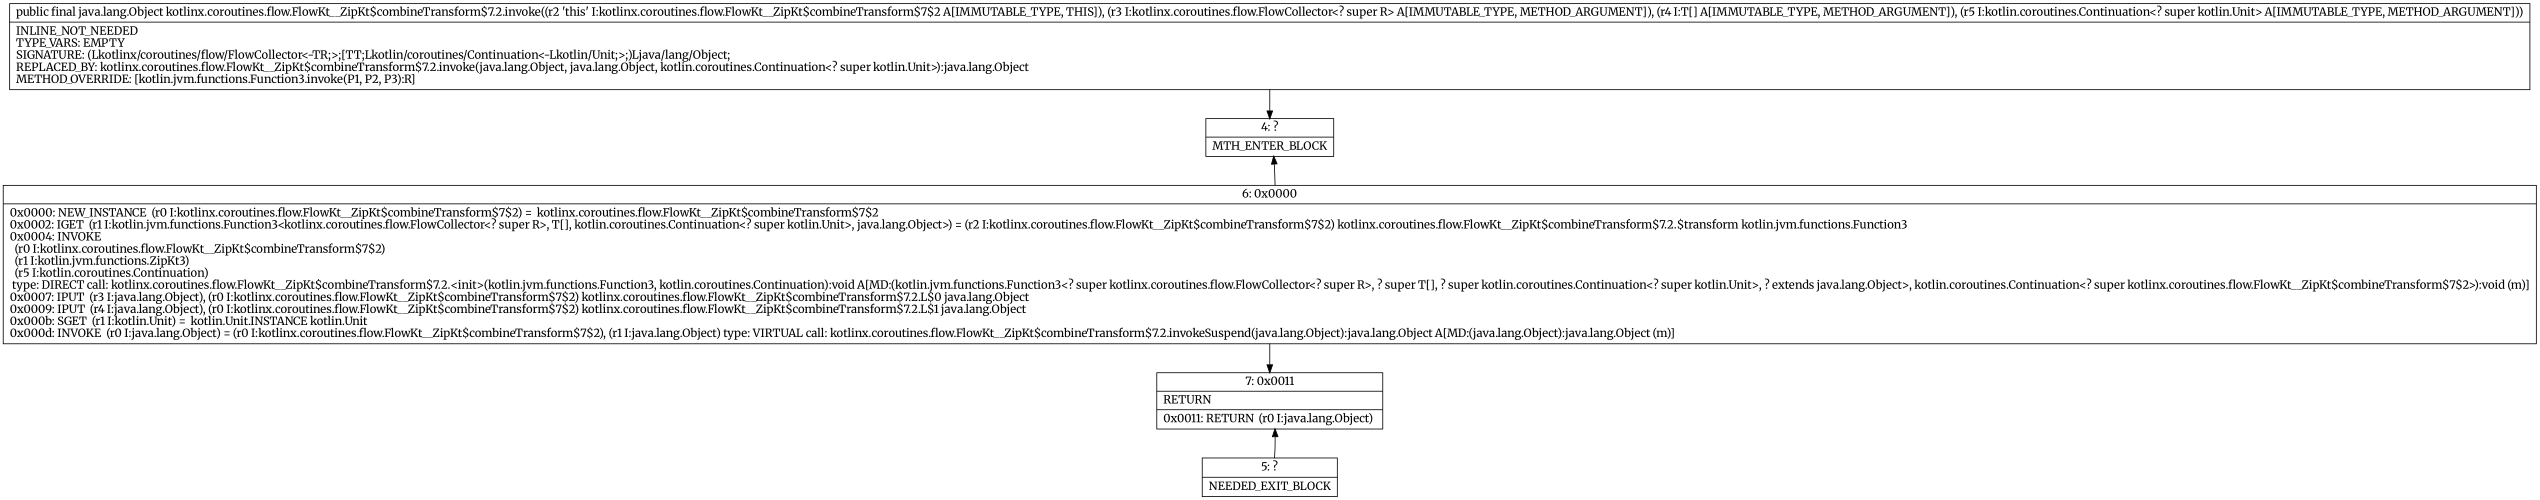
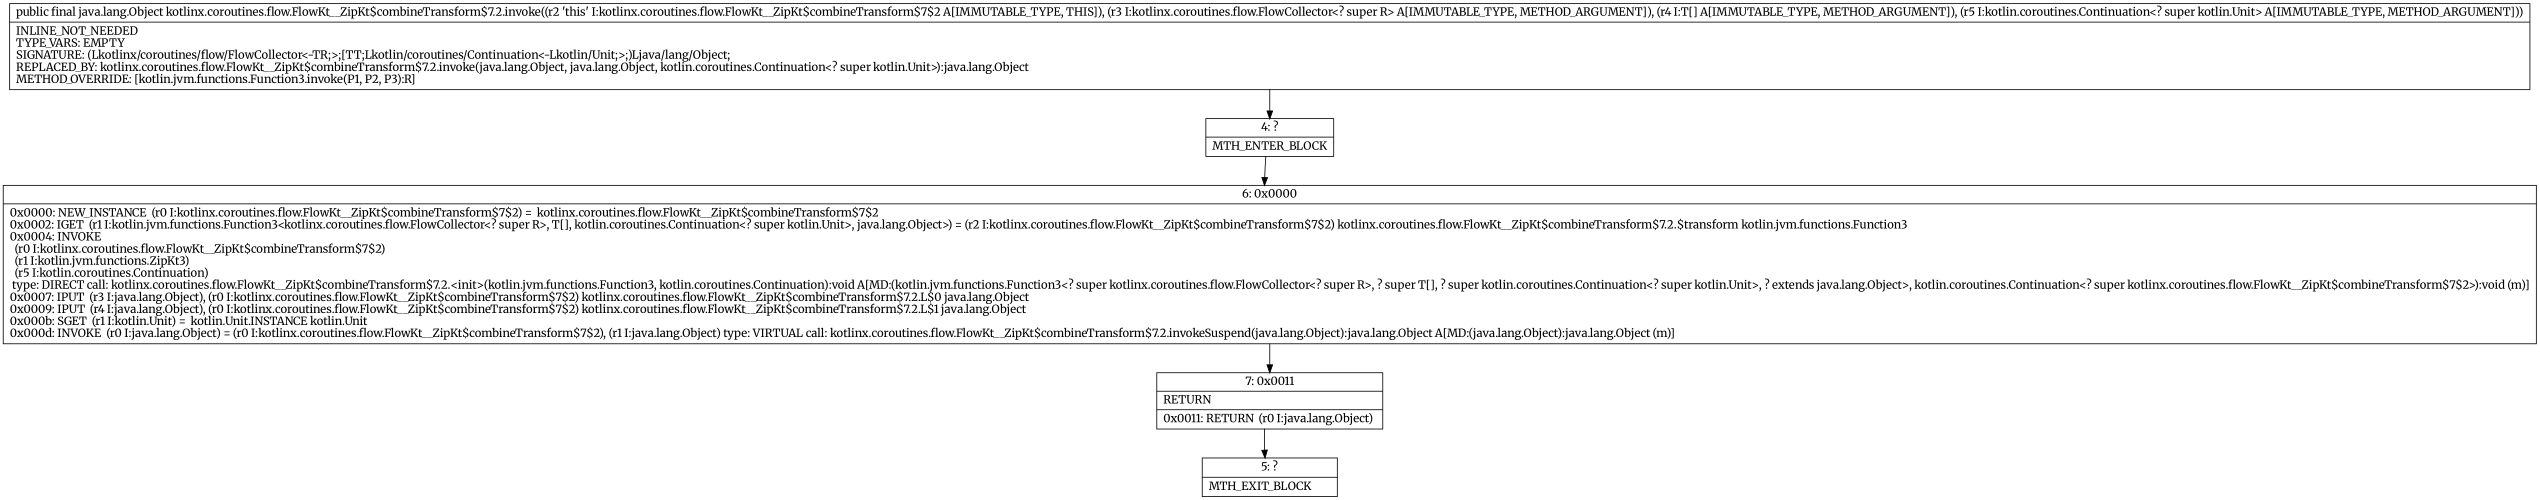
(1275, 175) -> (1265, 167)
(1275, 448) -> (1264, 439)
(1270, 487) -> (1260, 487)
